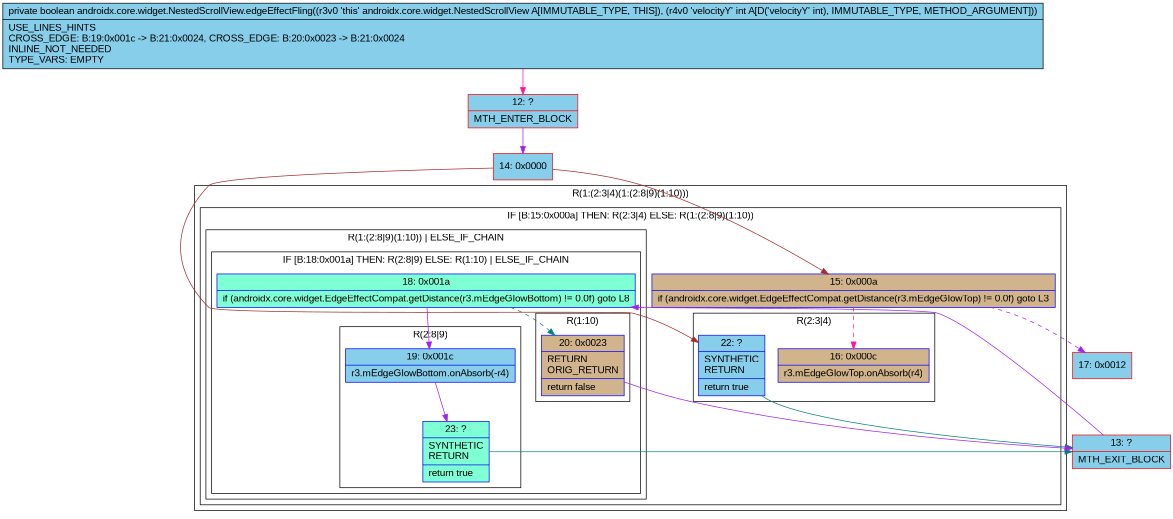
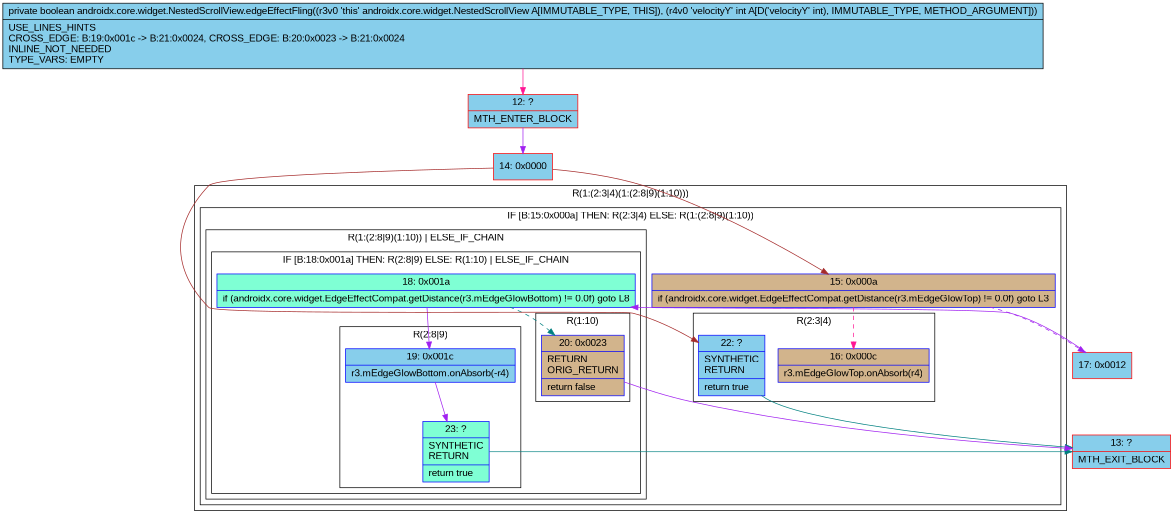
(941, 315) -> (844, 309)
